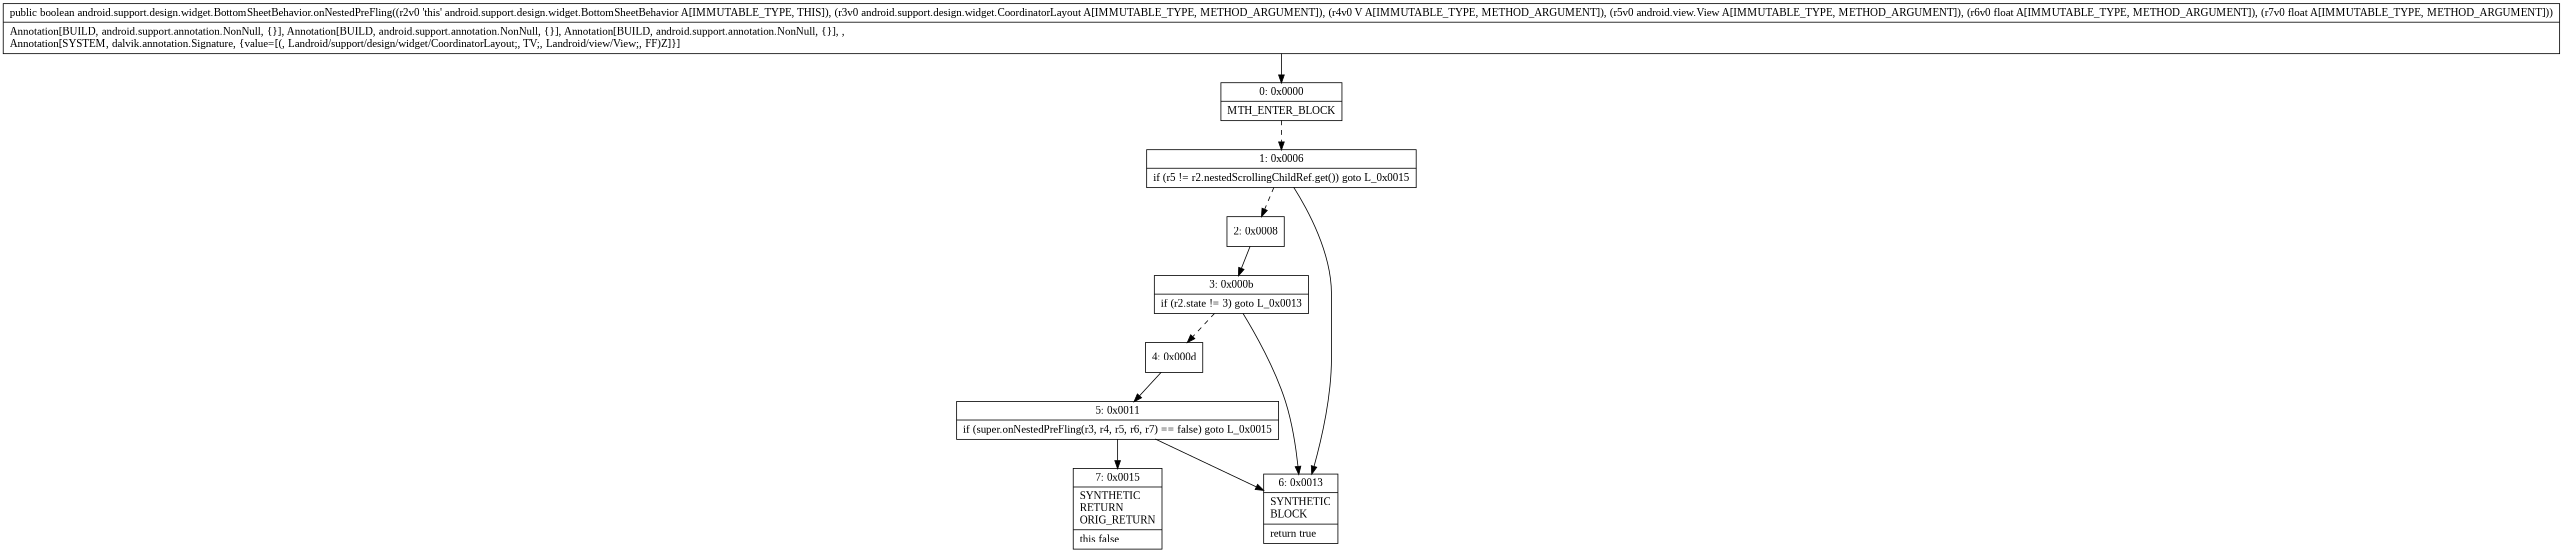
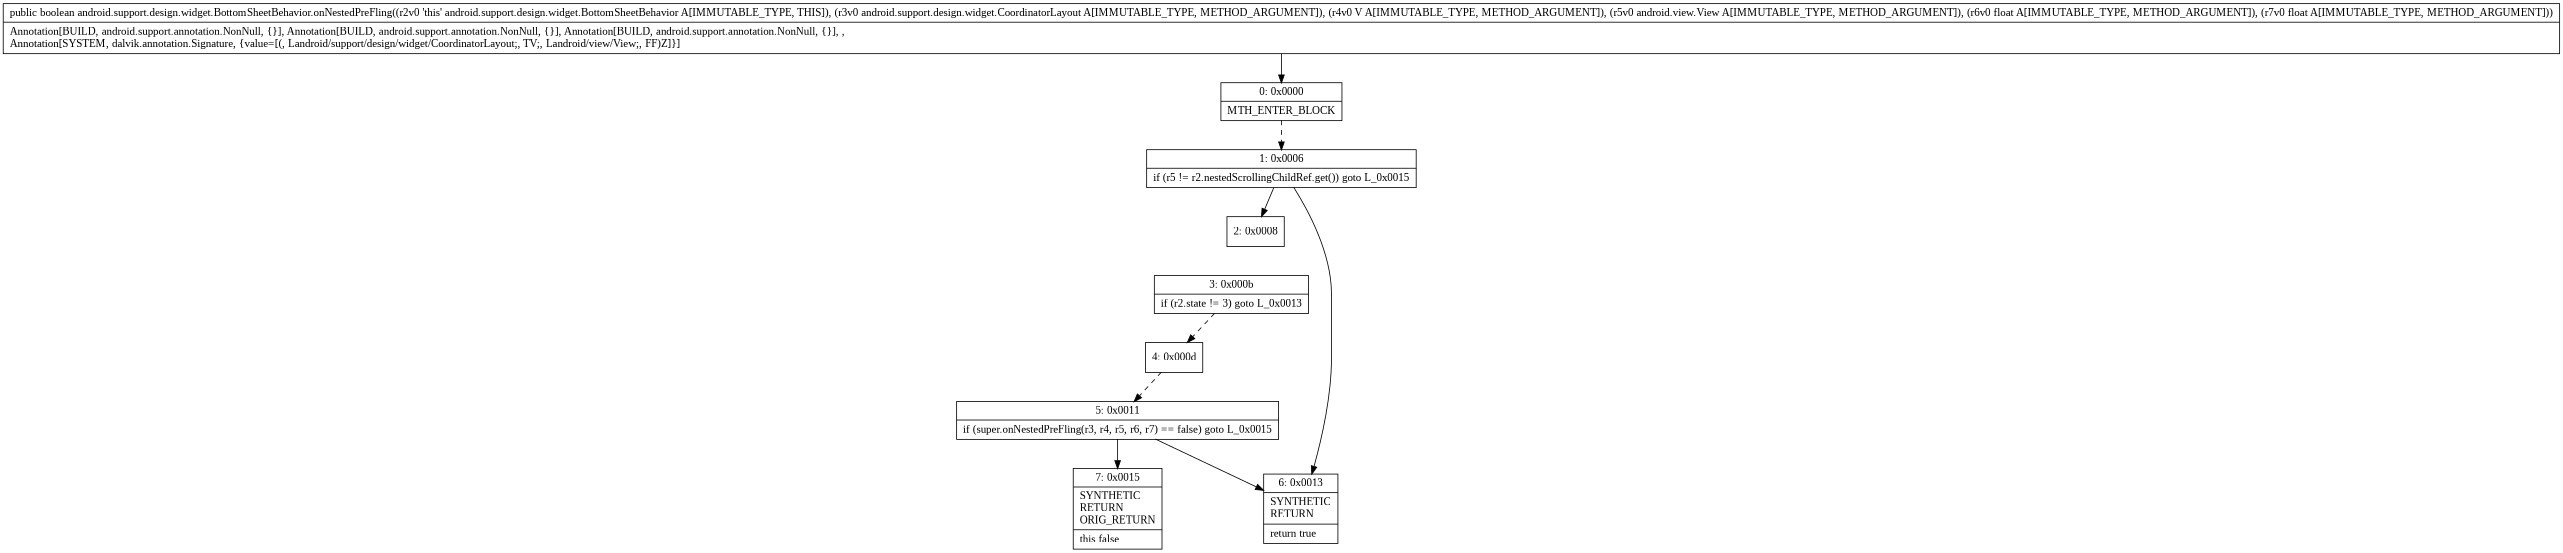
(1269, 198) -> (1269, 198)
(1246, 257) -> none
(1150, 384) -> (1150, 384)
(1280, 386) -> none
(1289, 514) -> (1292, 514)
